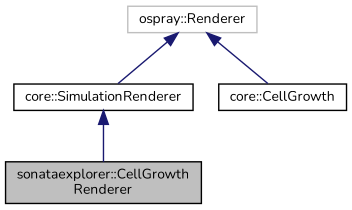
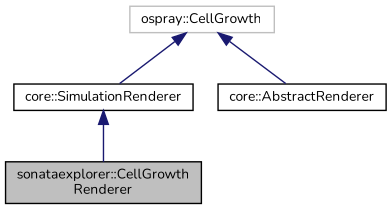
(192, 19) -> (202, 19)
(283, 97) -> (302, 97)
